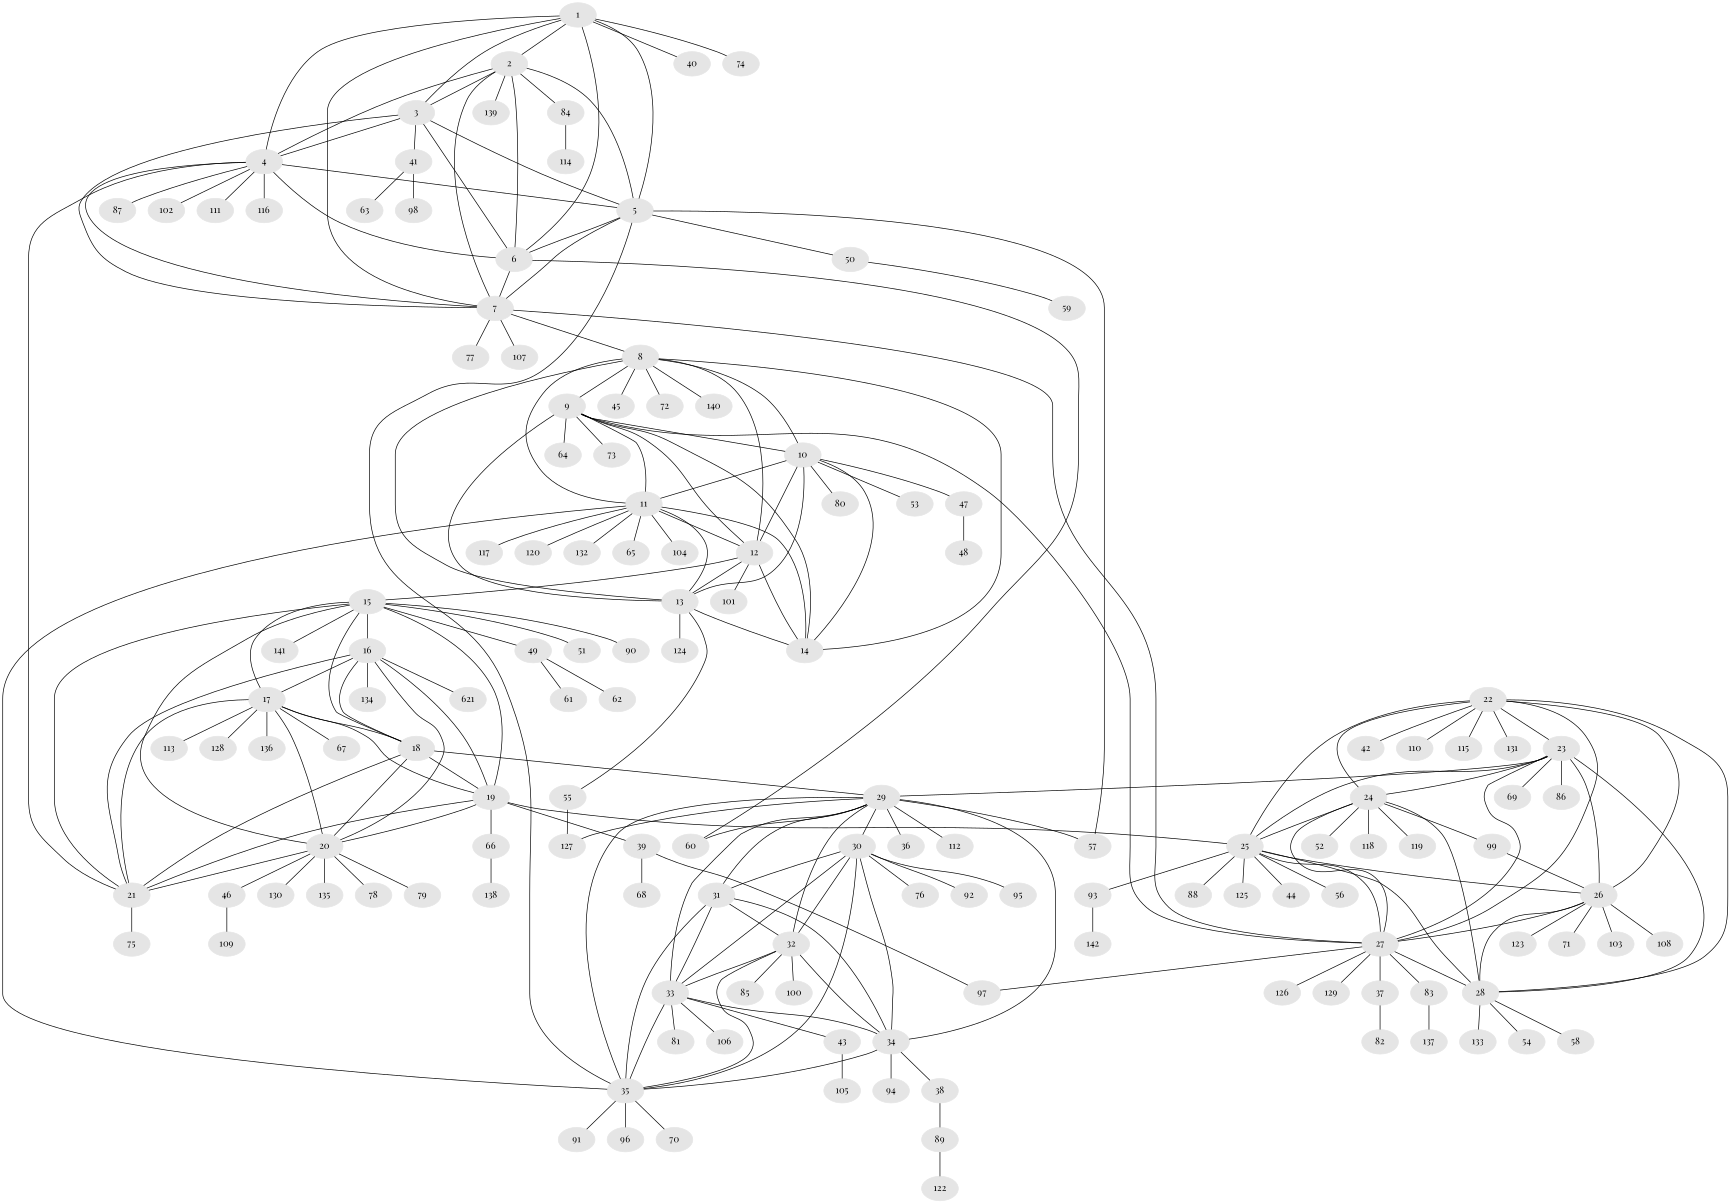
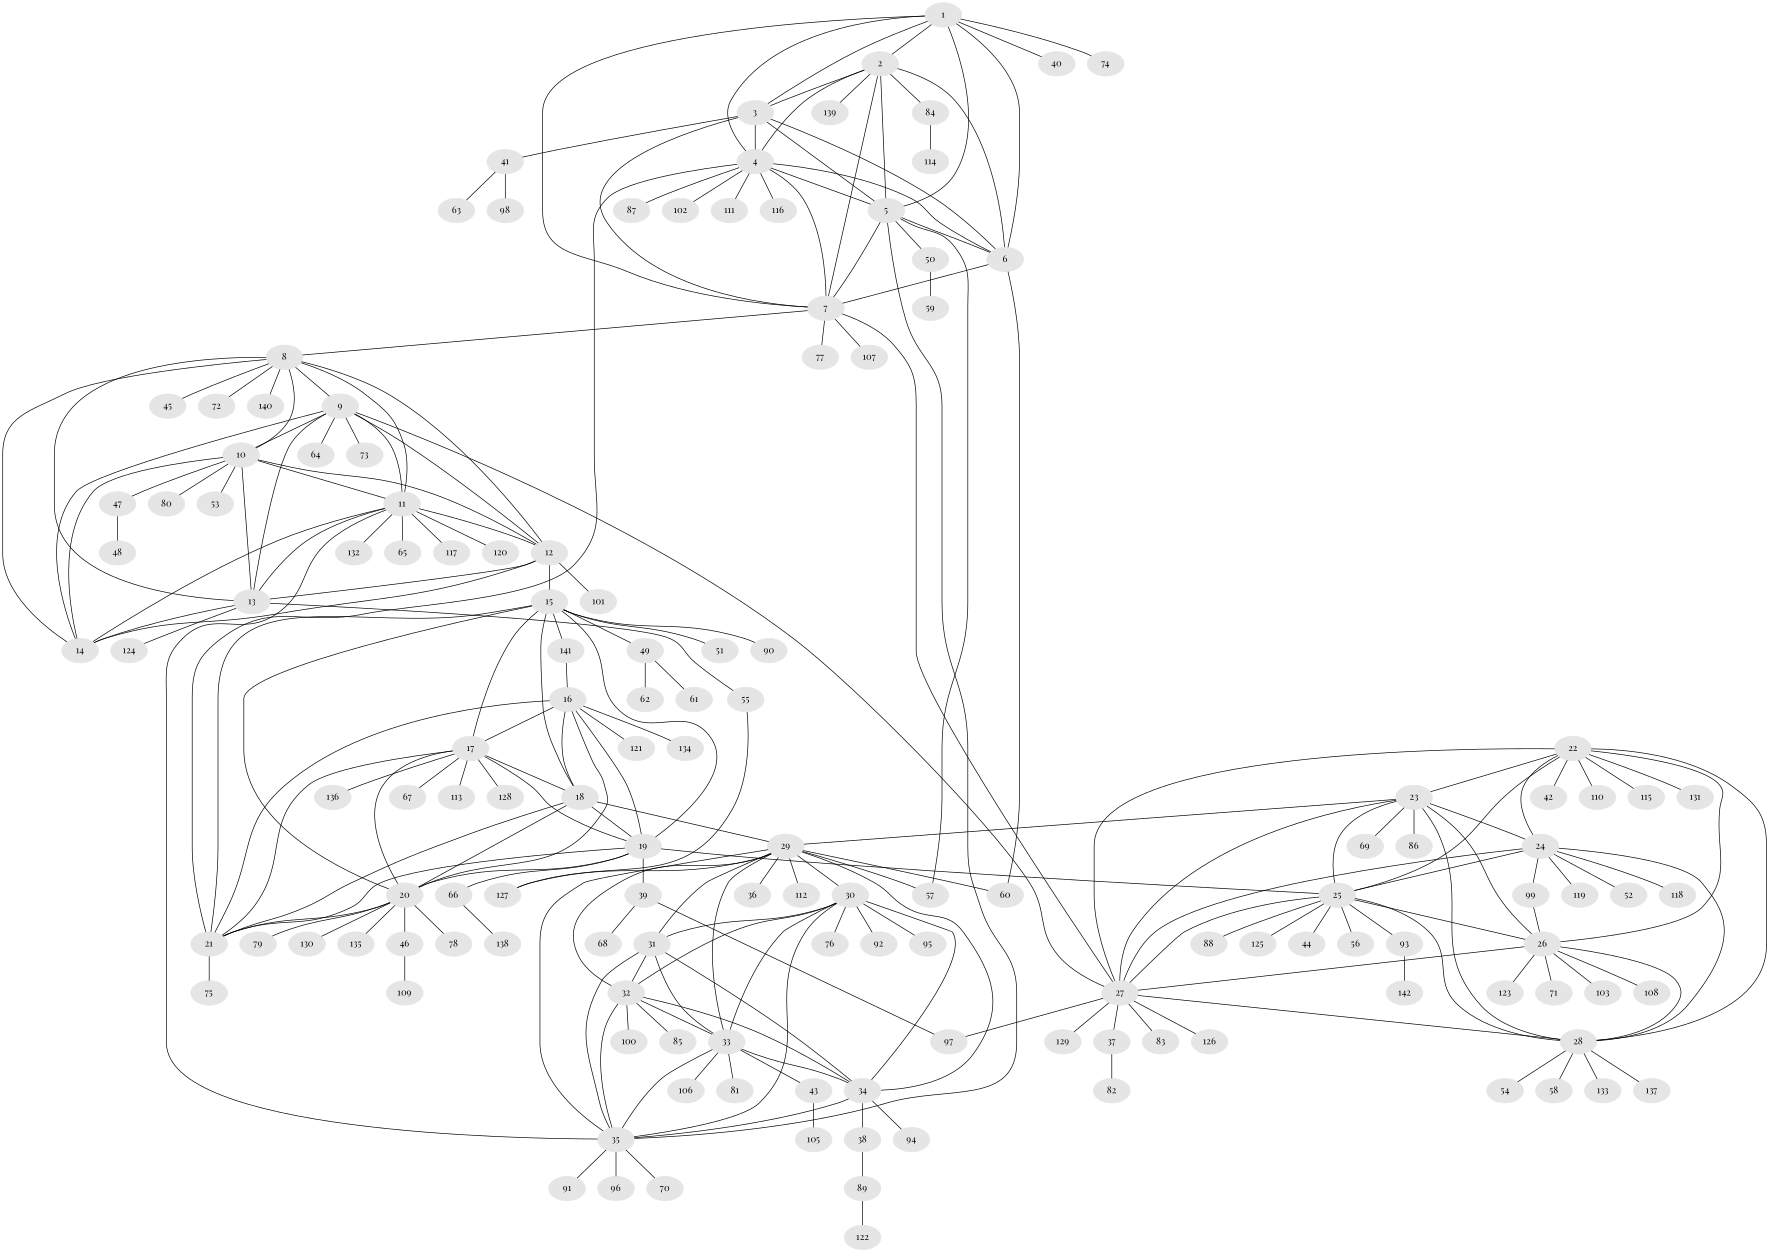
(680, 553) -> none
(367, 626) -> (567, 675)
(468, 700) -> (636, 748)
(1429, 1017) -> (1615, 1066)
